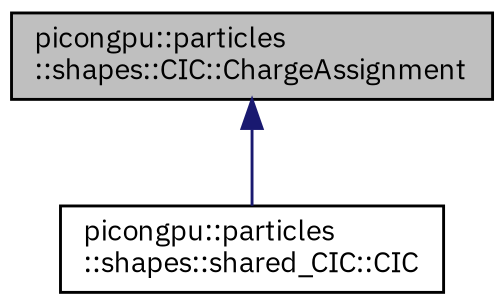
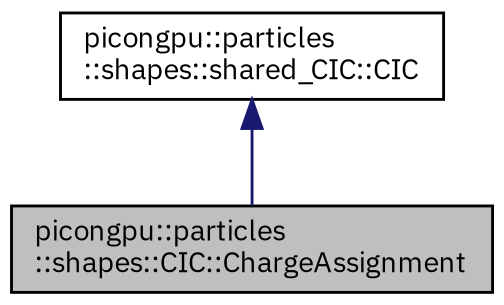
(252, 168) -> (252, 168)
